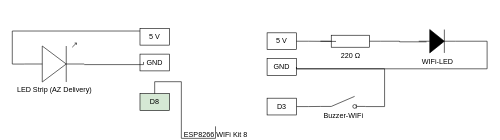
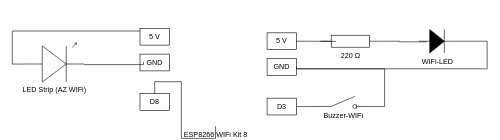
(55, 90) -> (55, 90)
(155, 102) -> (155, 102)
